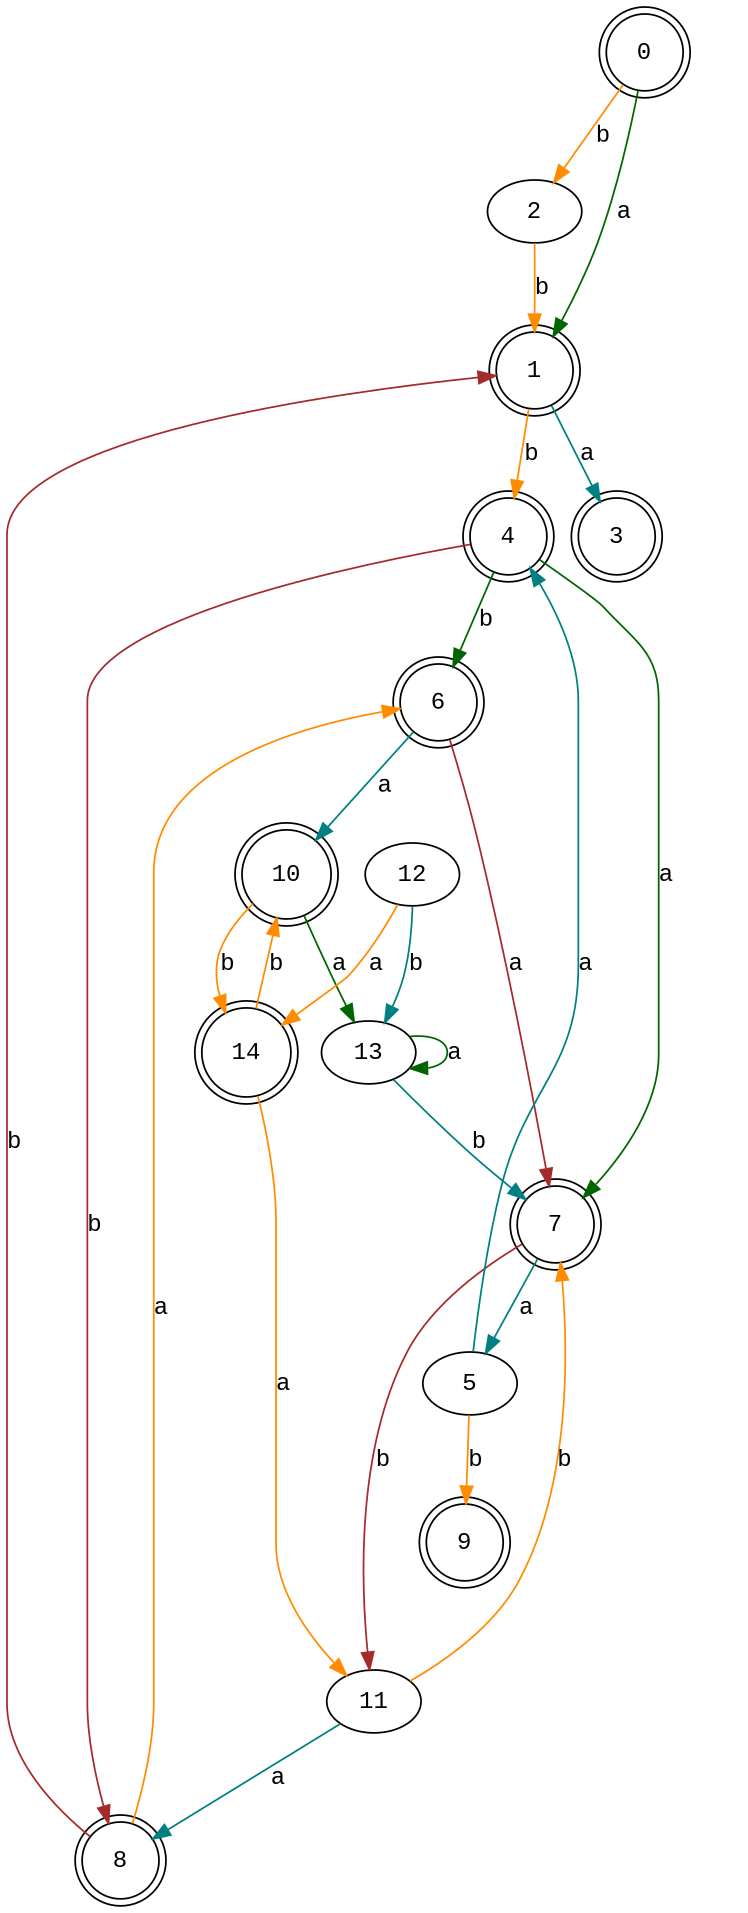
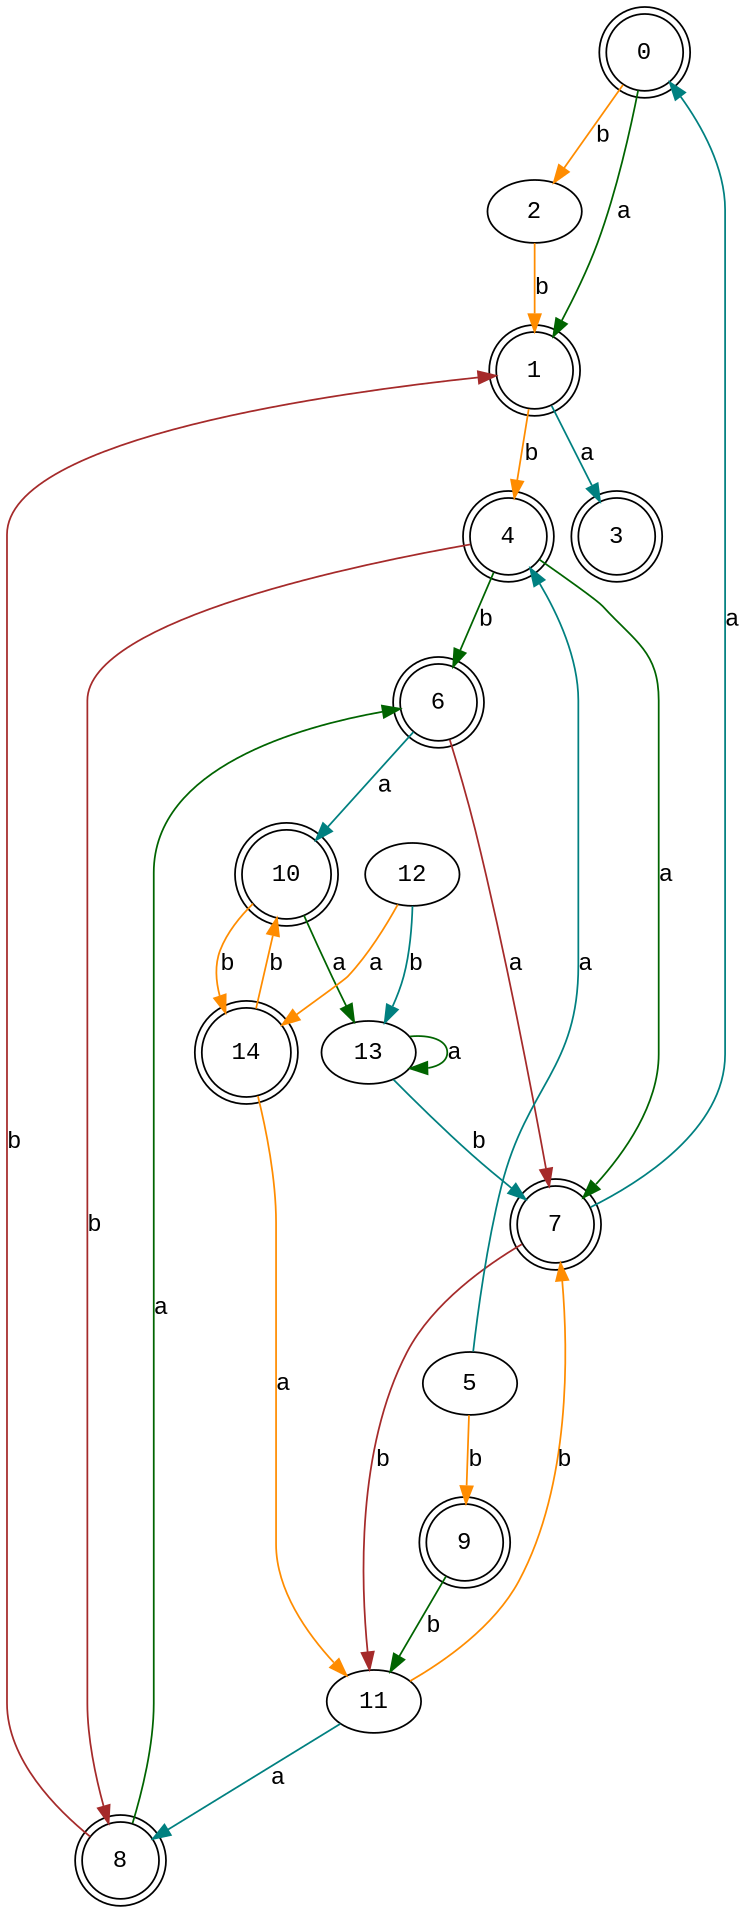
(154, 1198) -> (154, 1198)
(516, 1299) -> (725, 677)
none -> (423, 1616)
